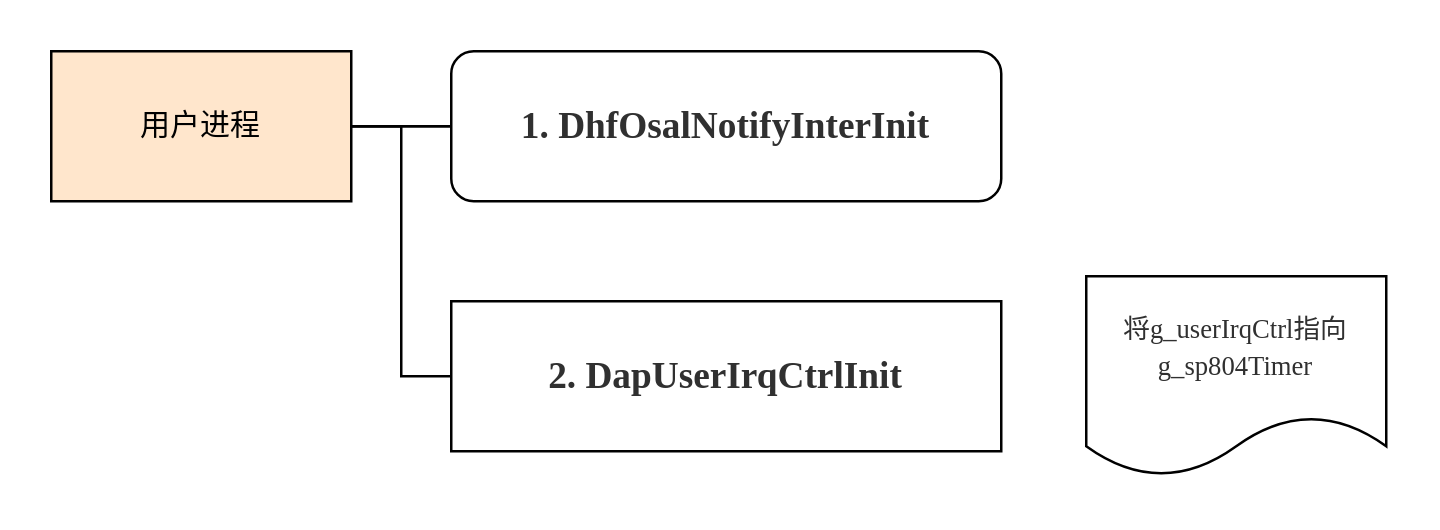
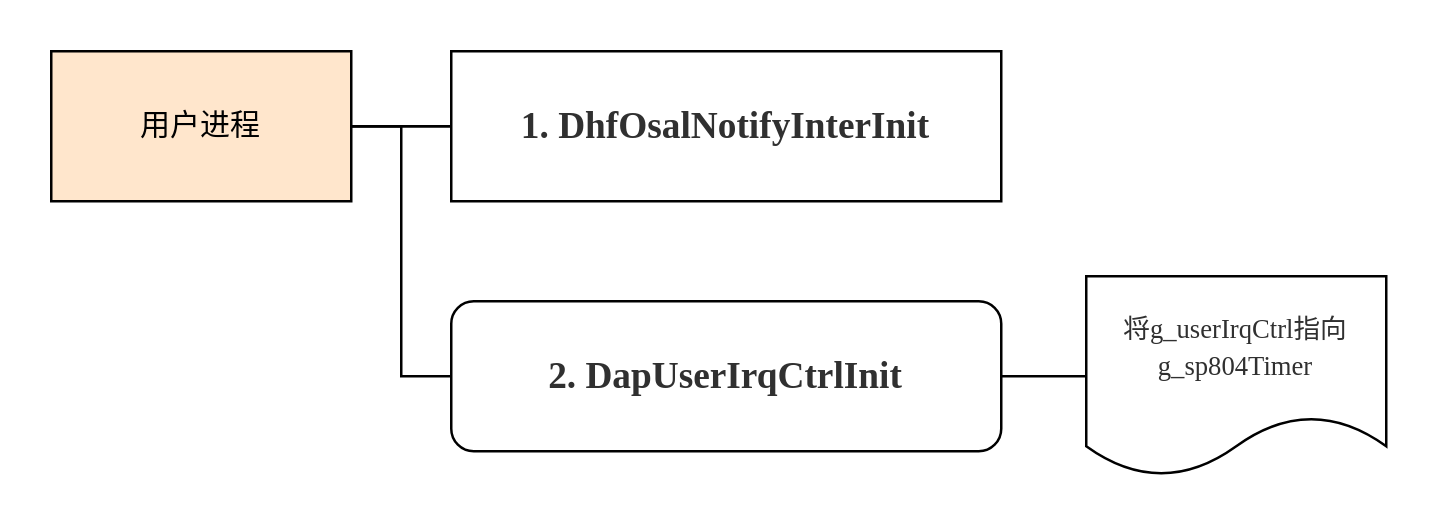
(726, 126) -> (726, 126)
(726, 376) -> (726, 376)
none -> (1044, 376)
